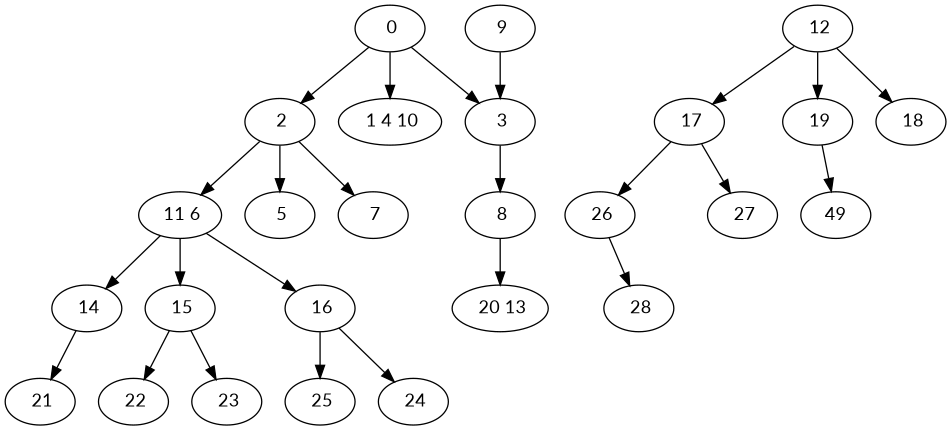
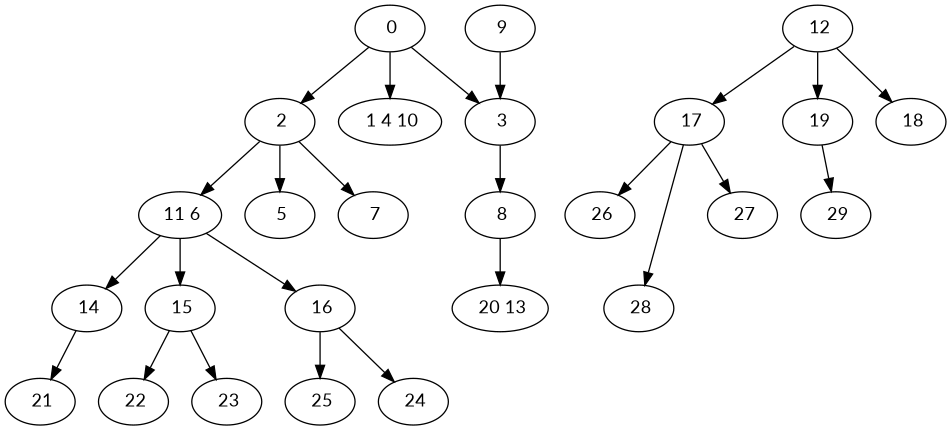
(836, 215) -> (836, 215)
(617, 256) -> (666, 209)
